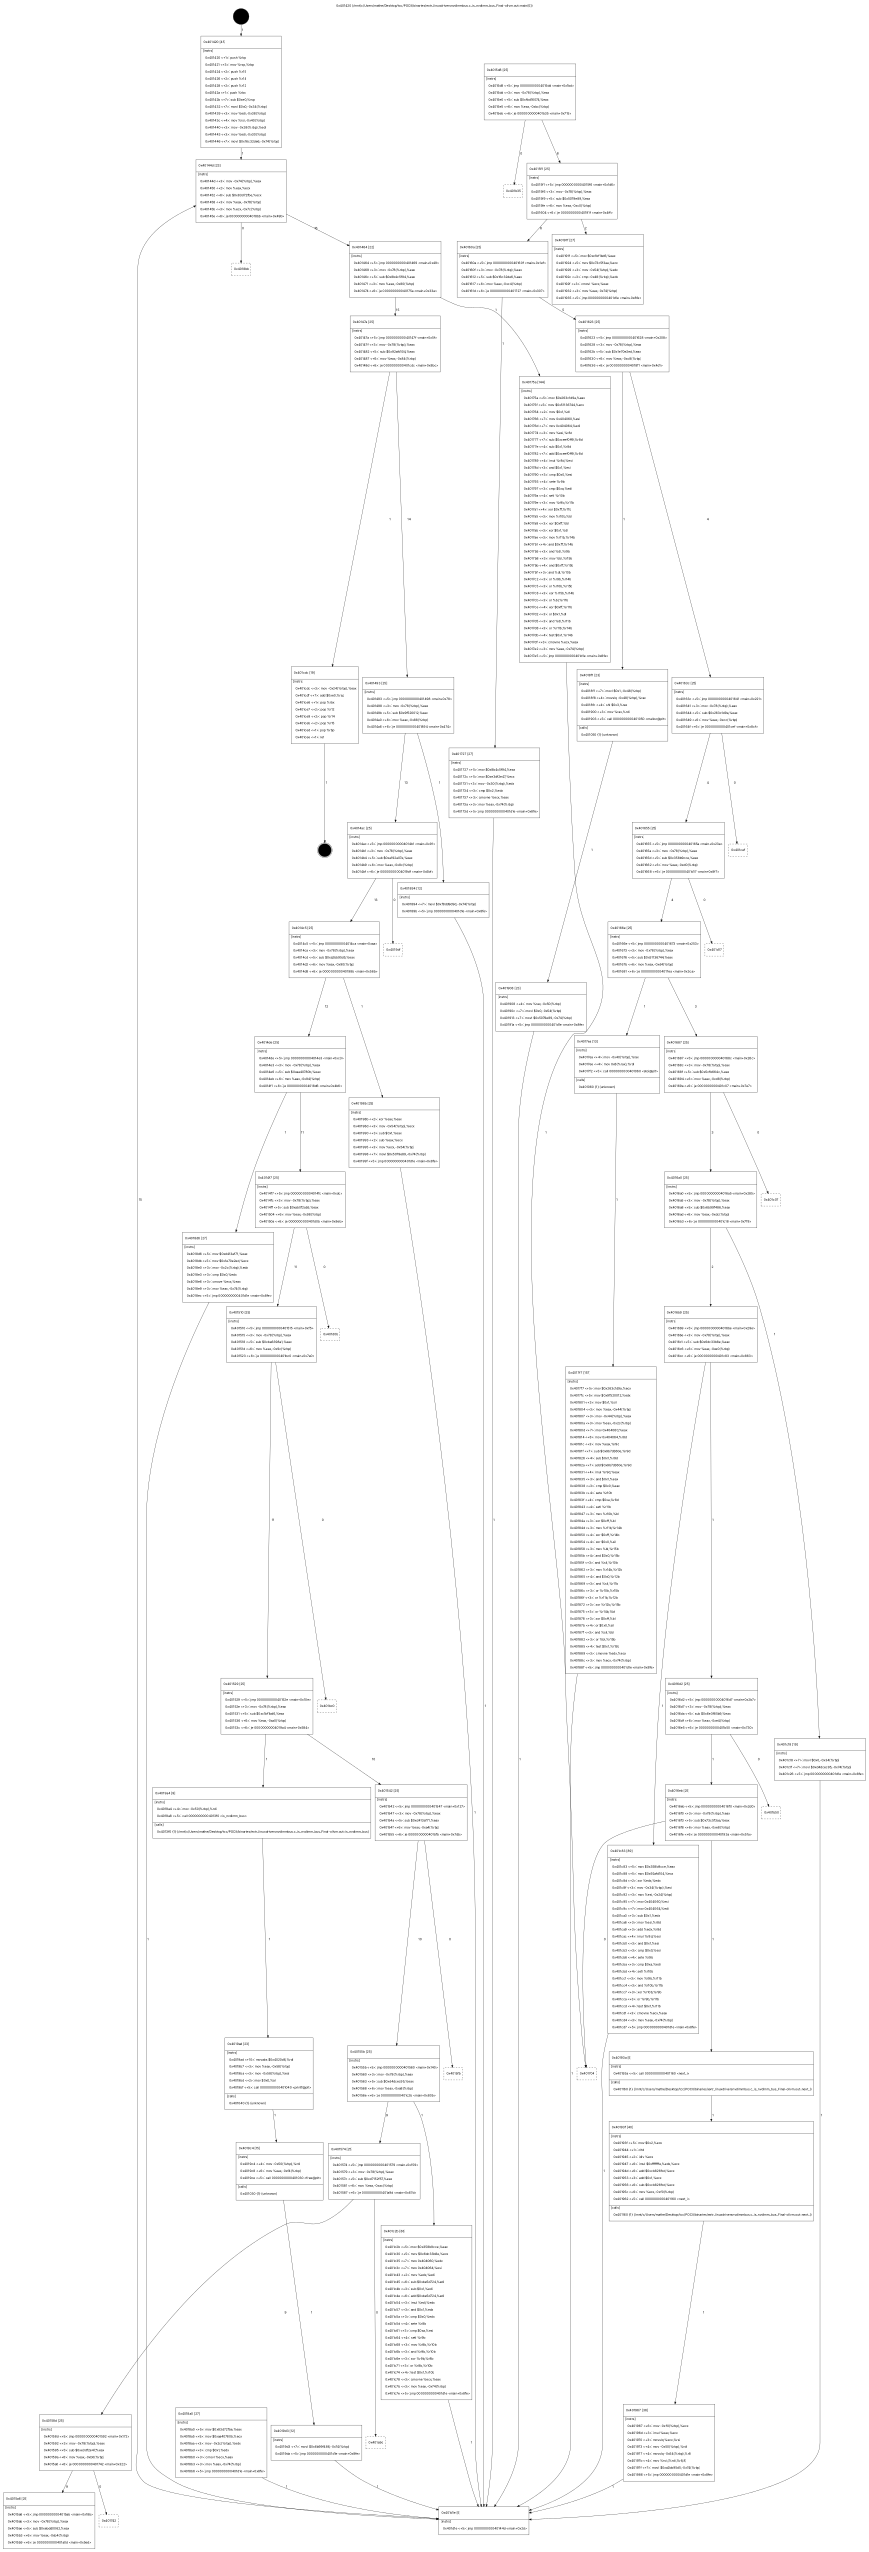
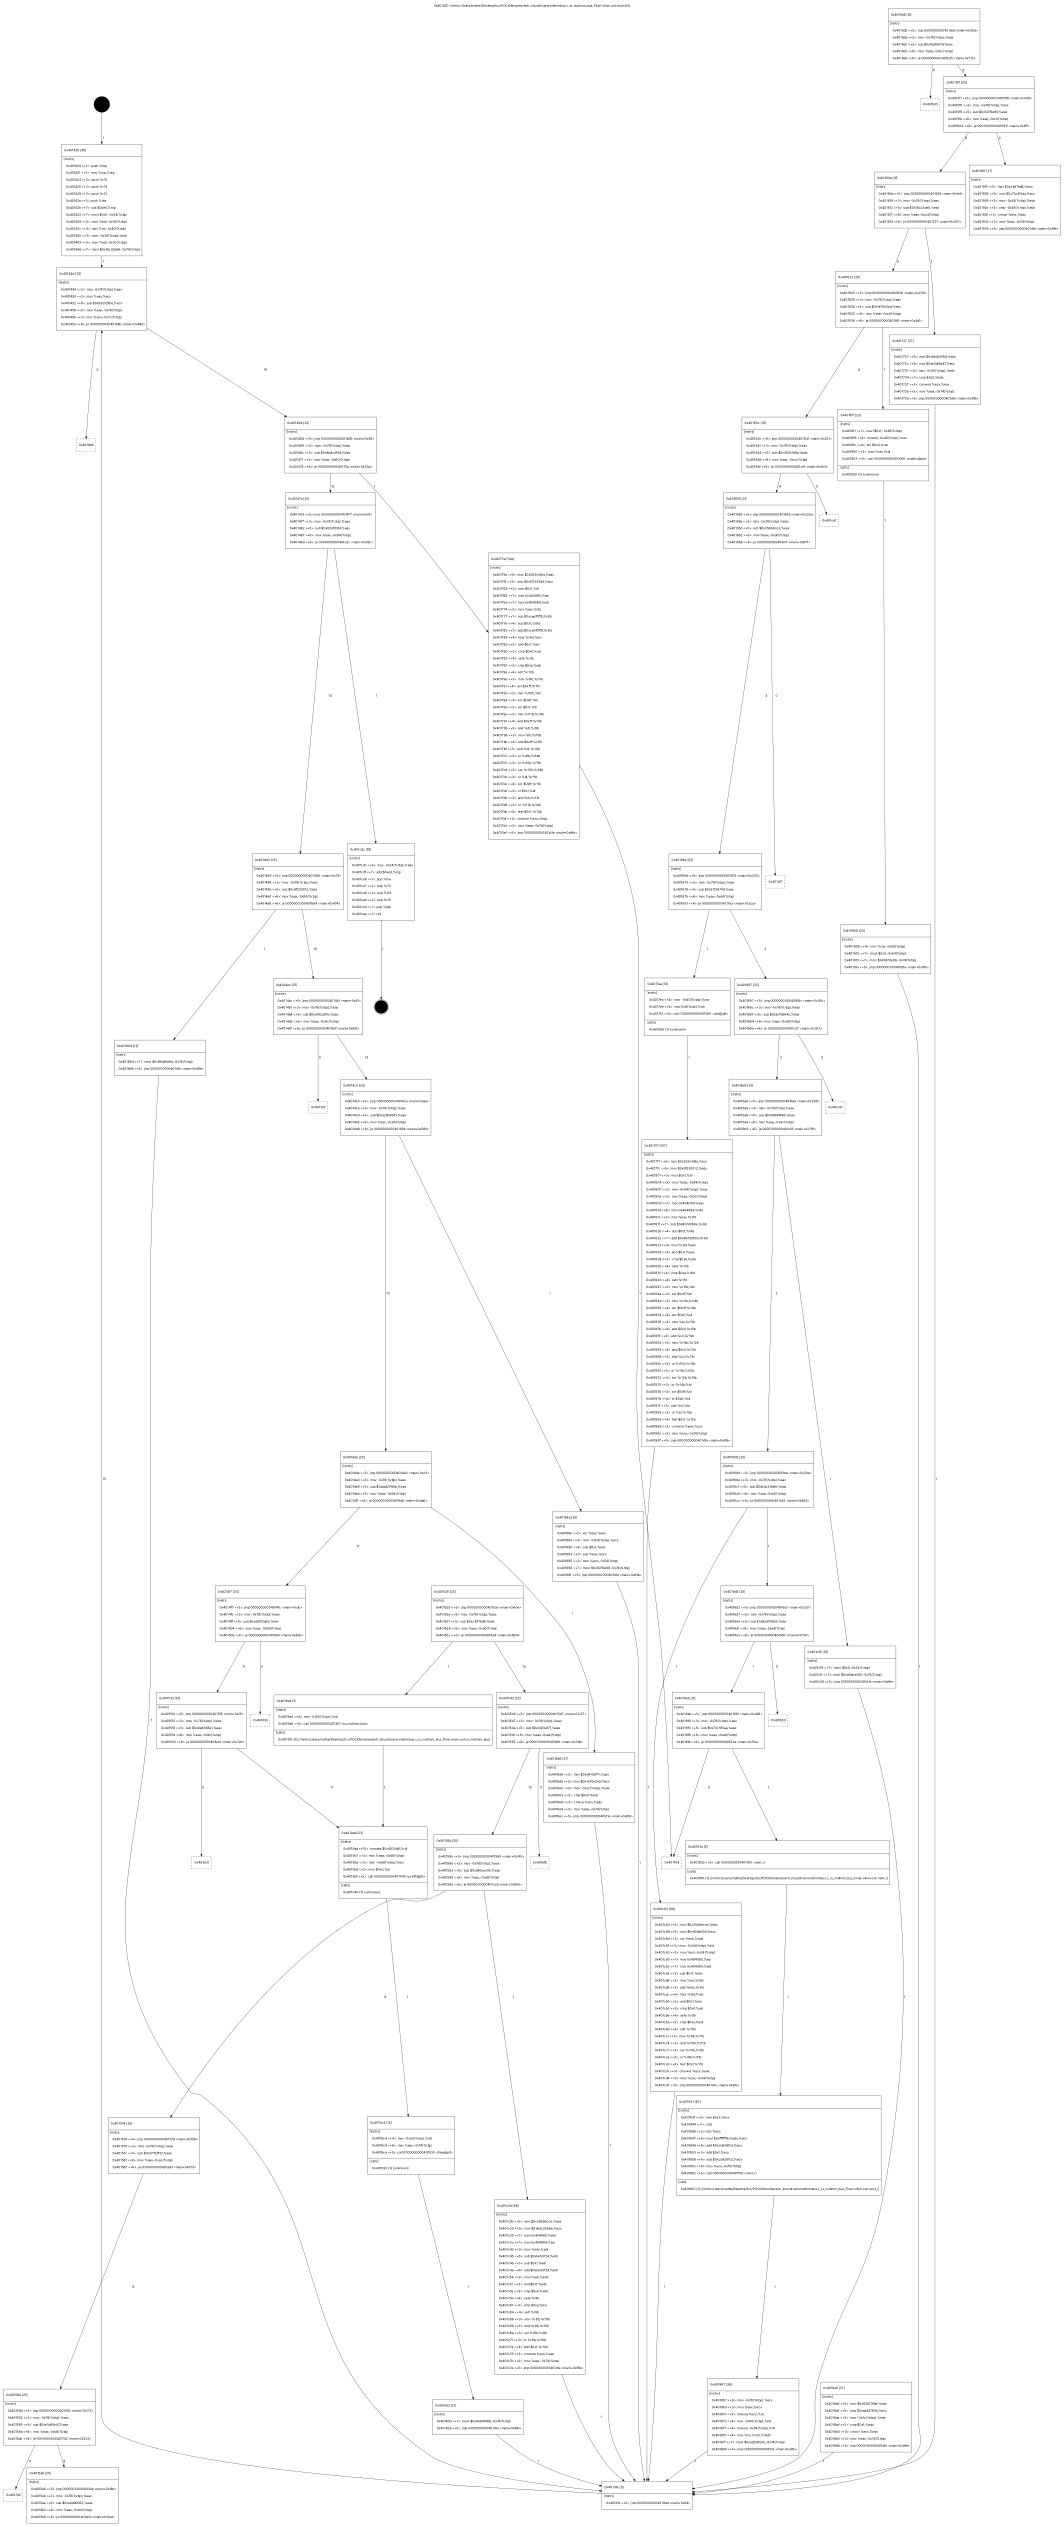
(269, 1519) -> (287, 1787)
(376, 2443) -> none
